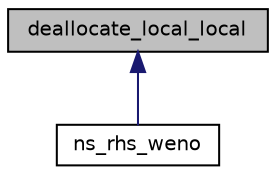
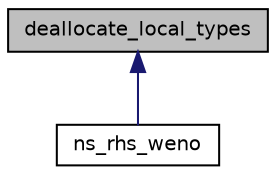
(138, 30) -> (138, 30)
